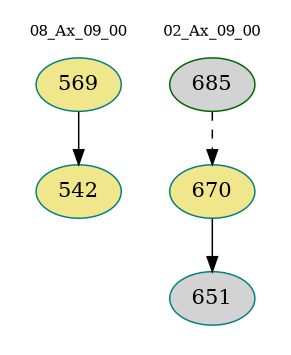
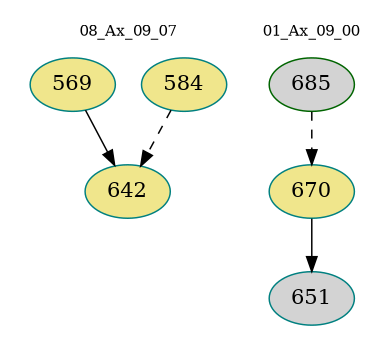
(79, 32) -> (128, 32)
(212, 32) -> (312, 32)
none -> (184, 85)
(79, 192) -> (128, 192)
